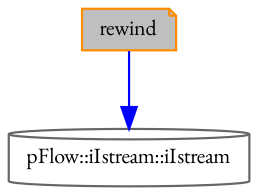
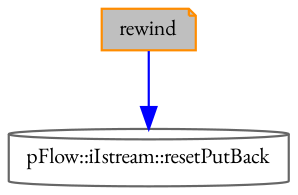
(129, 158) -> (149, 158)
